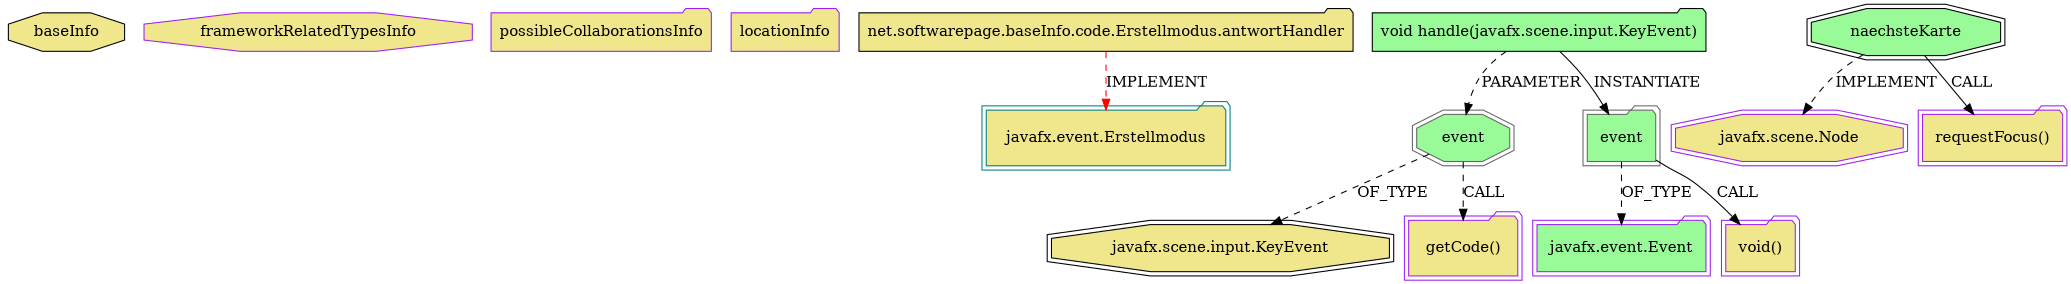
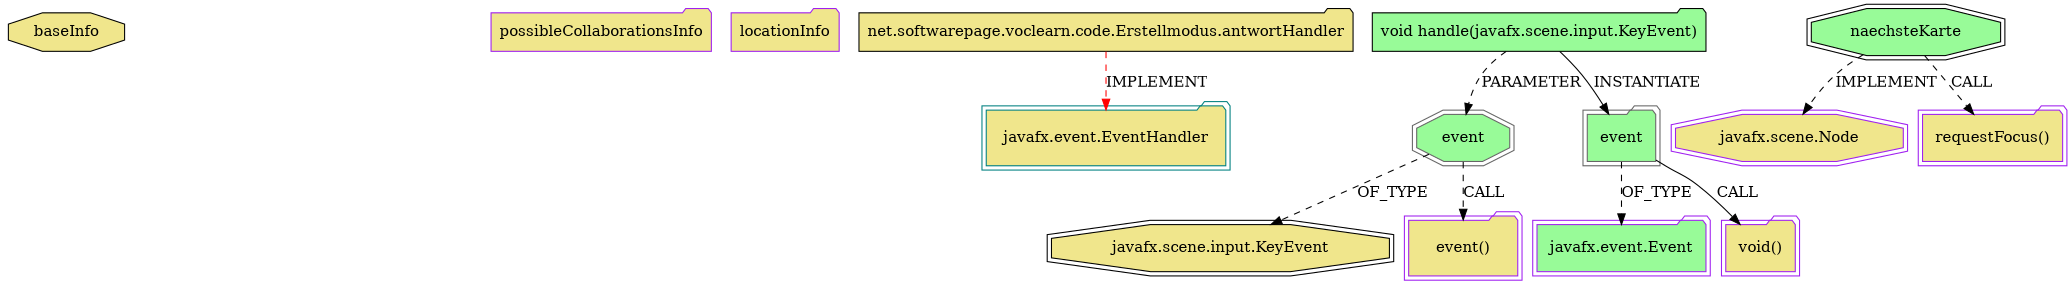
(308, 32) -> none
(1106, 32) -> (1106, 32)
(1946, 81) -> (1946, 81)
(1106, 138) -> (1106, 138)
(1463, 248) -> (1463, 248)
